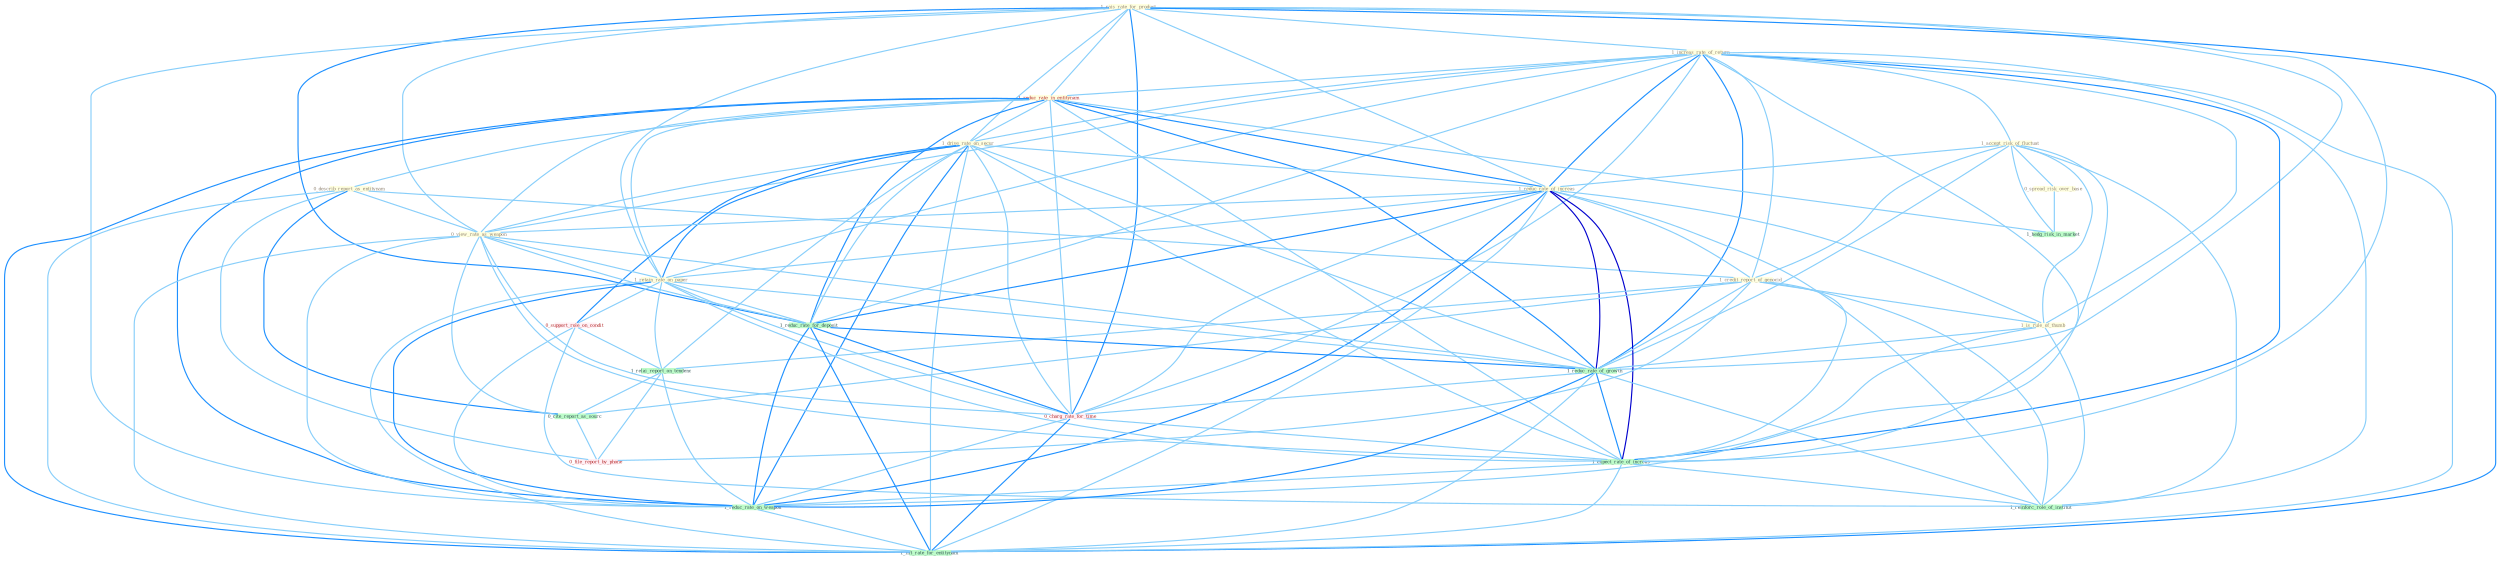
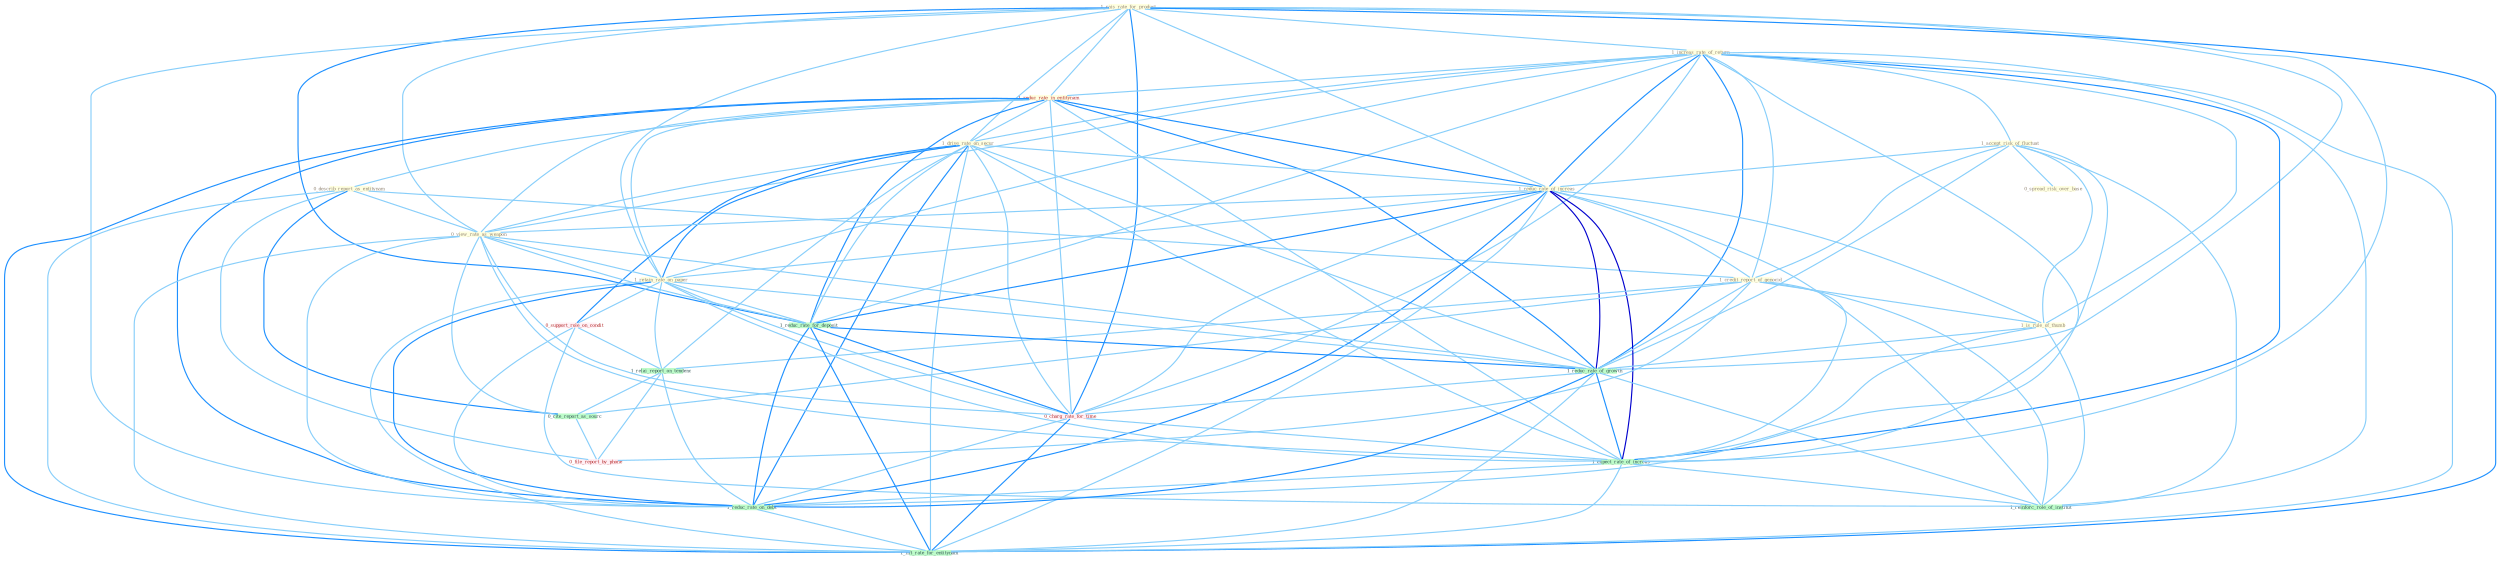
(2054, 234) -> none
(753, 507) -> (753, 507)
